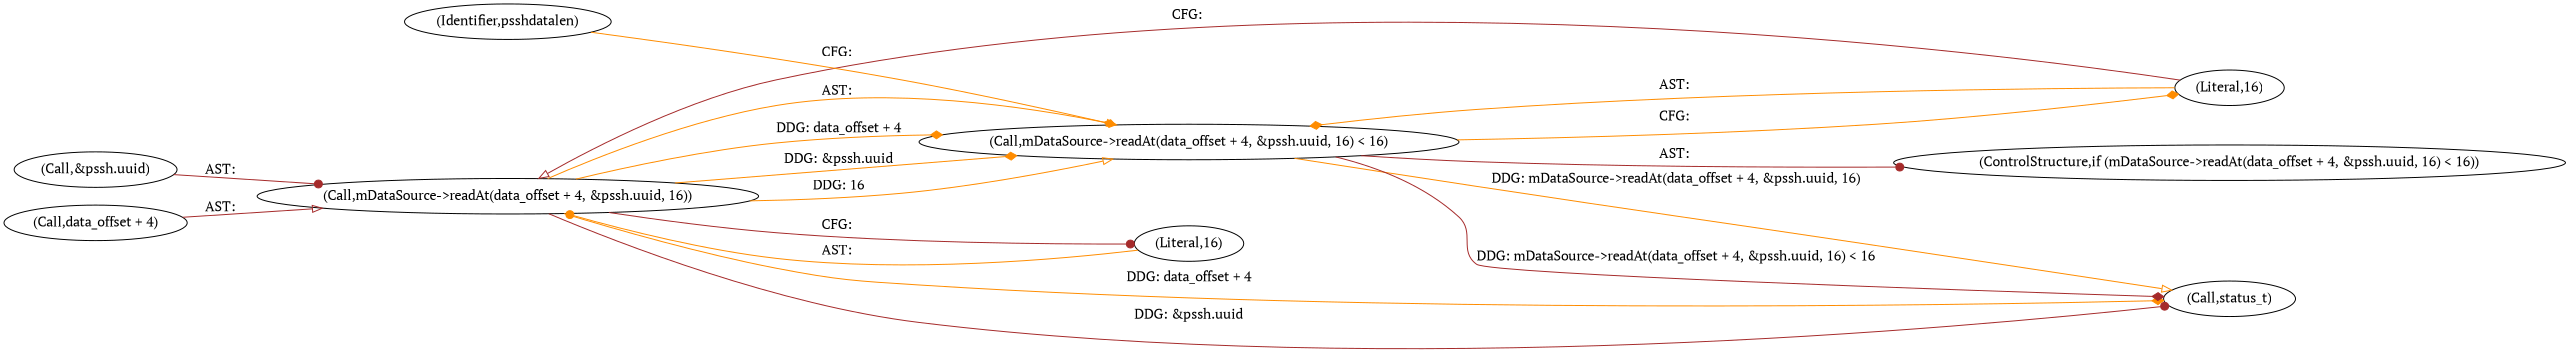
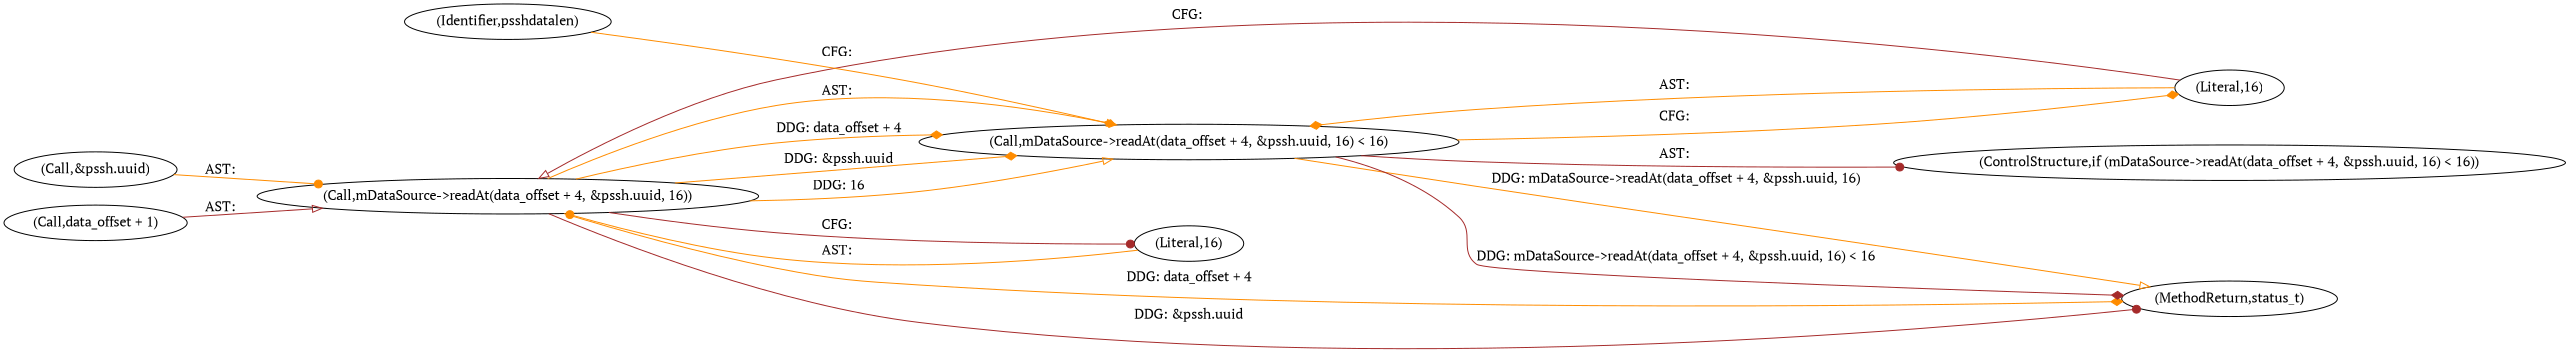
(244, 179) -> (244, 179)
(96, 223) -> (96, 223)
(2230, 299) -> (2230, 299)
